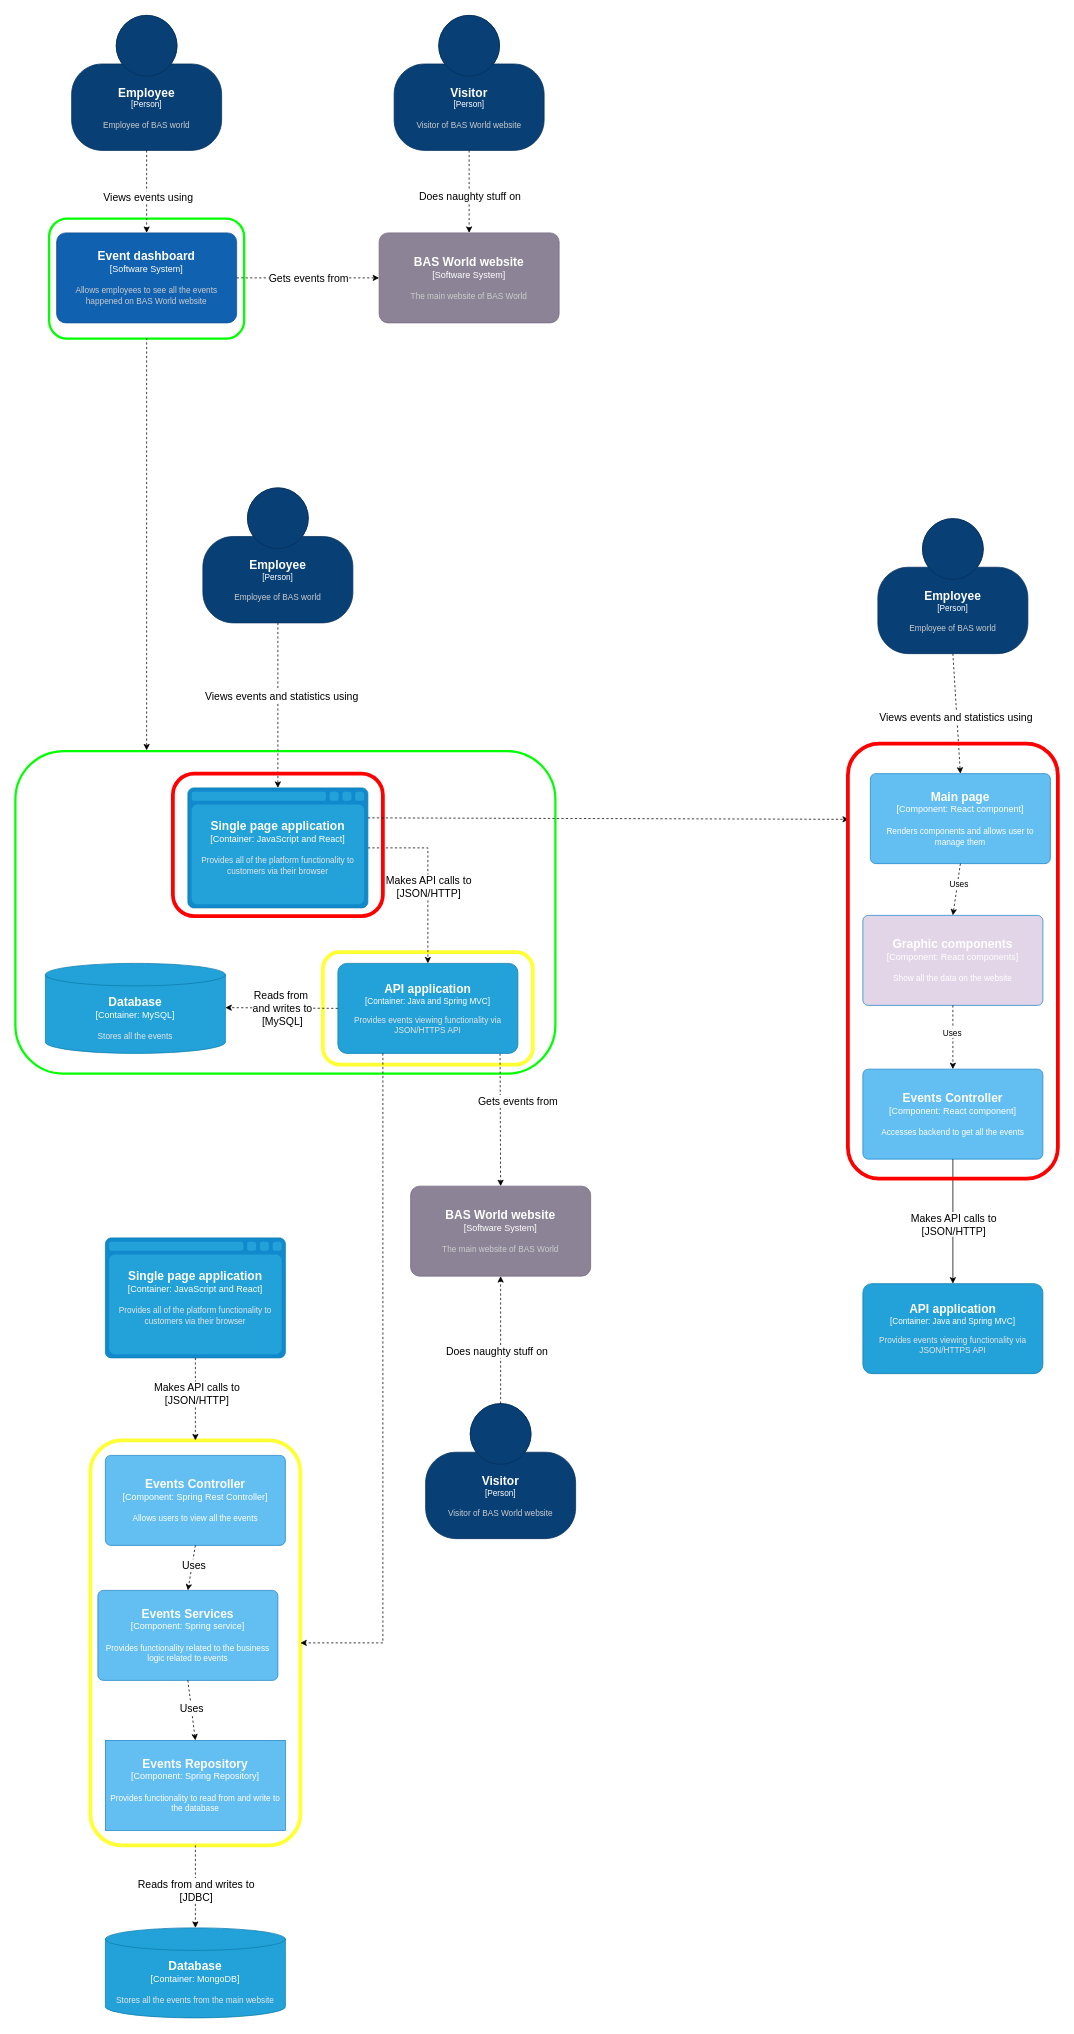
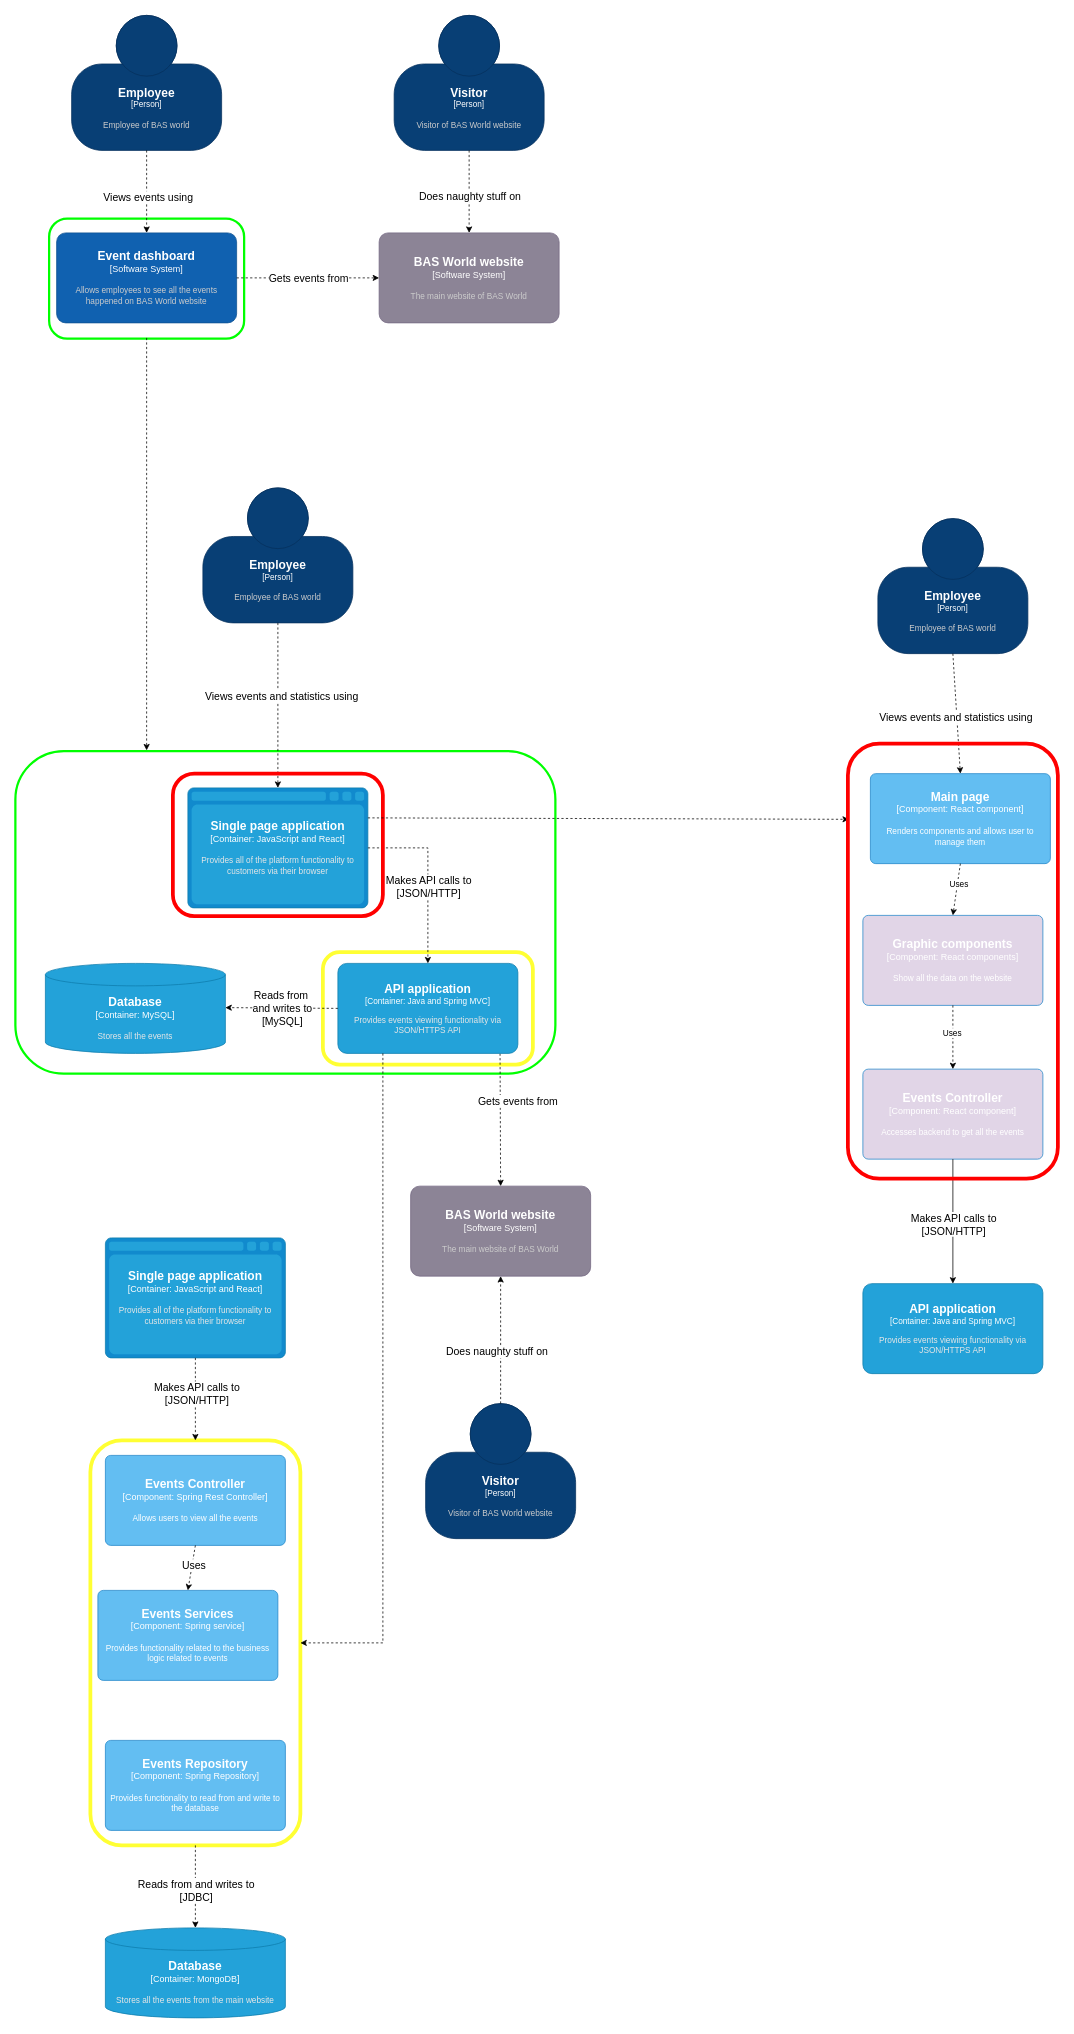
(953, 1114) -> (953, 1114)
(192, 1710) -> none
(195, 1785) -> (195, 1785)
